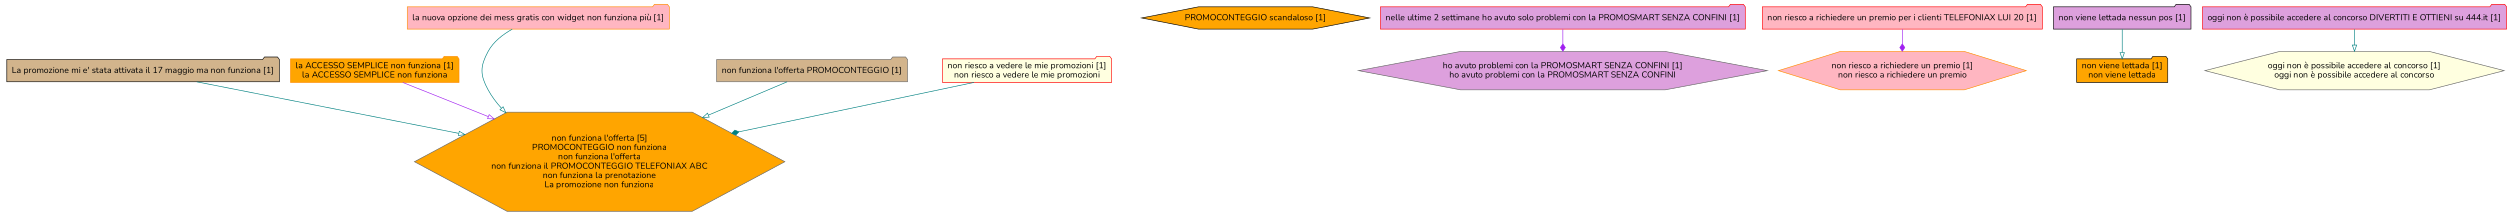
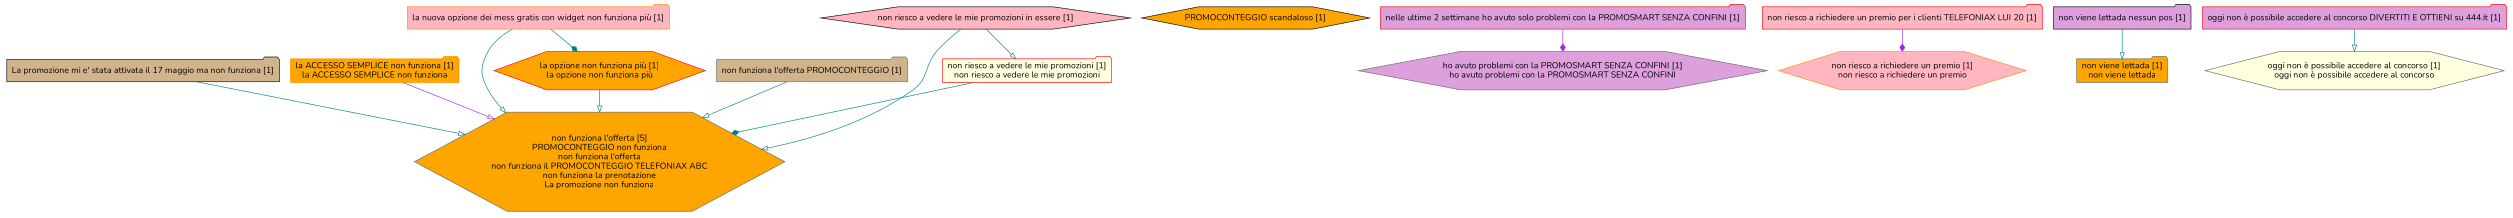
none -> (976, 18)
none -> (600, 71)
(2122, 71) -> (2122, 71)
